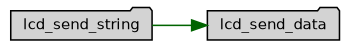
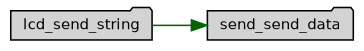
(273, 25) -> (280, 25)
